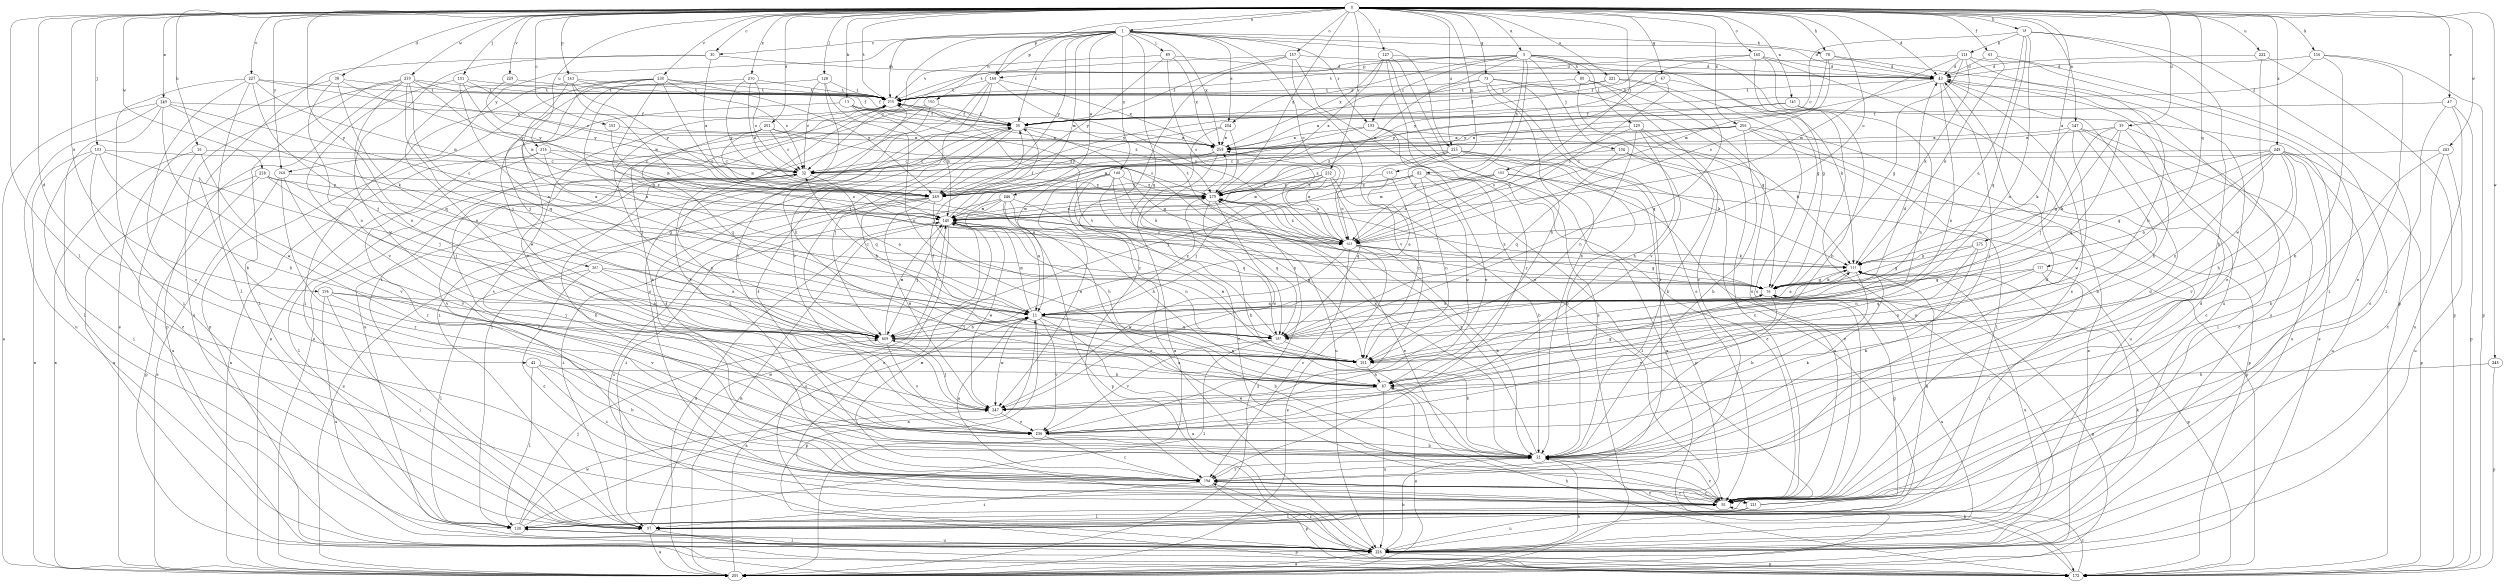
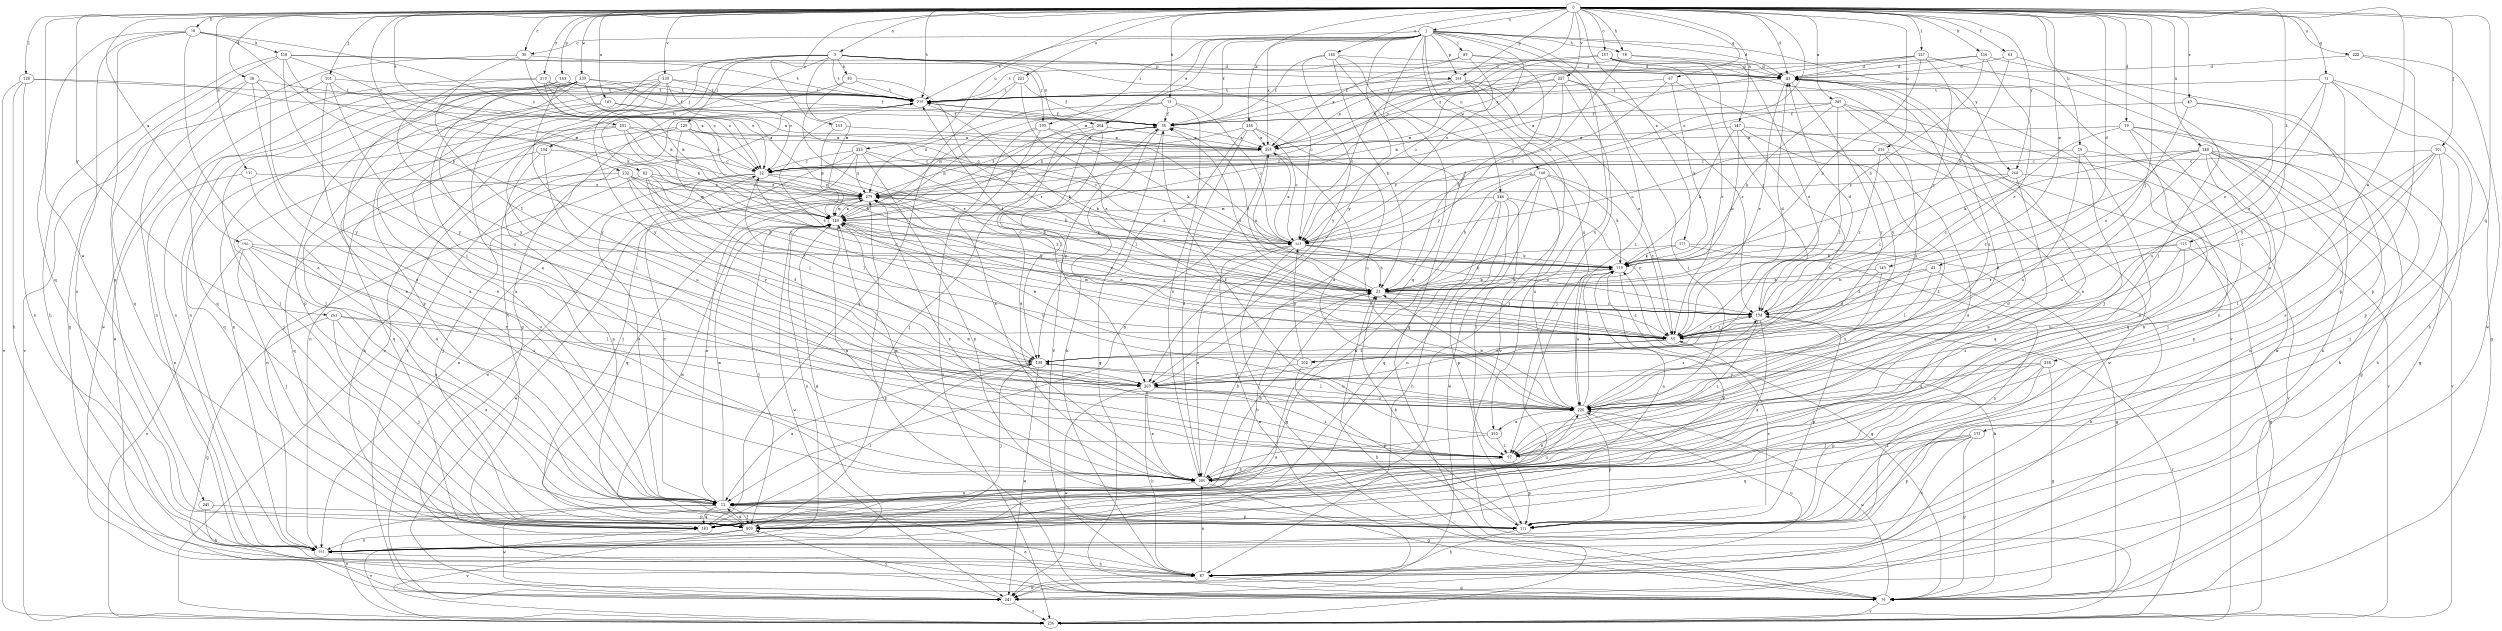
(1319, 44) -> none
(510, 79) -> none
(1626, 159) -> none
(663, 161) -> (669, 154)
(1042, 231) -> none
none -> (1243, 250)
none -> (965, 257)
(1695, 304) -> none
(1799, 319) -> (1490, 351)
(1632, 396) -> (1769, 446)
(841, 417) -> none
(1480, 487) -> (1973, 281)
(475, 528) -> (1536, 414)
